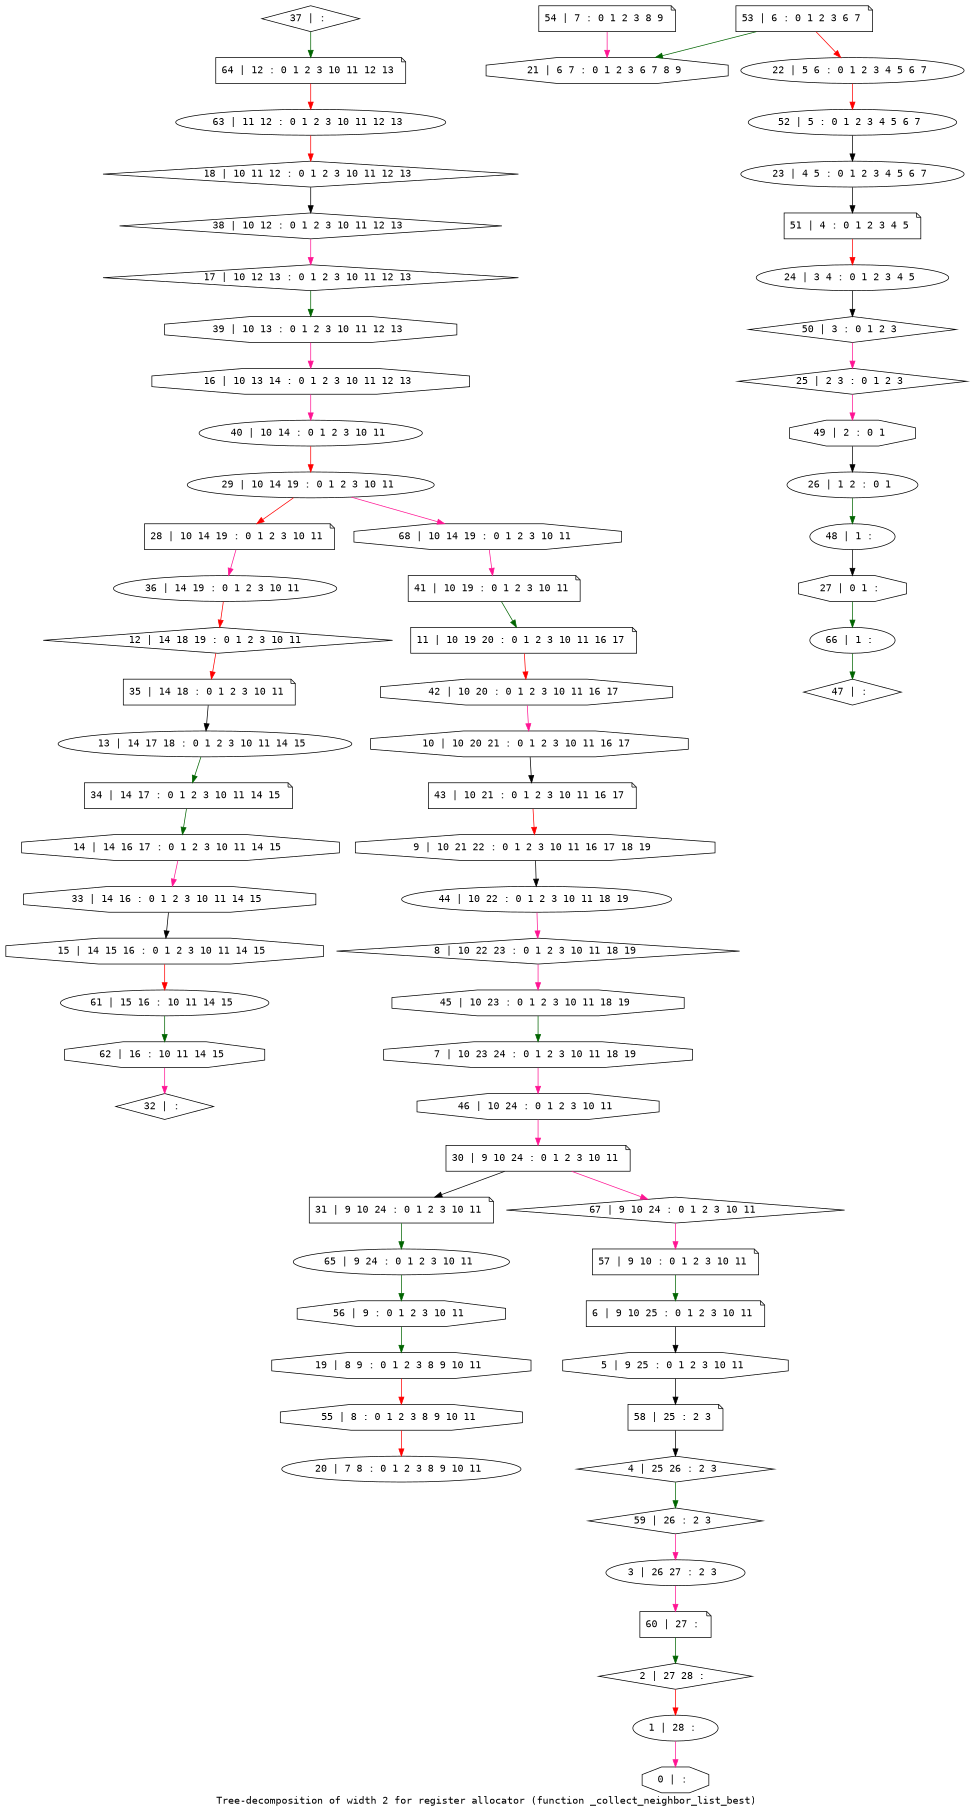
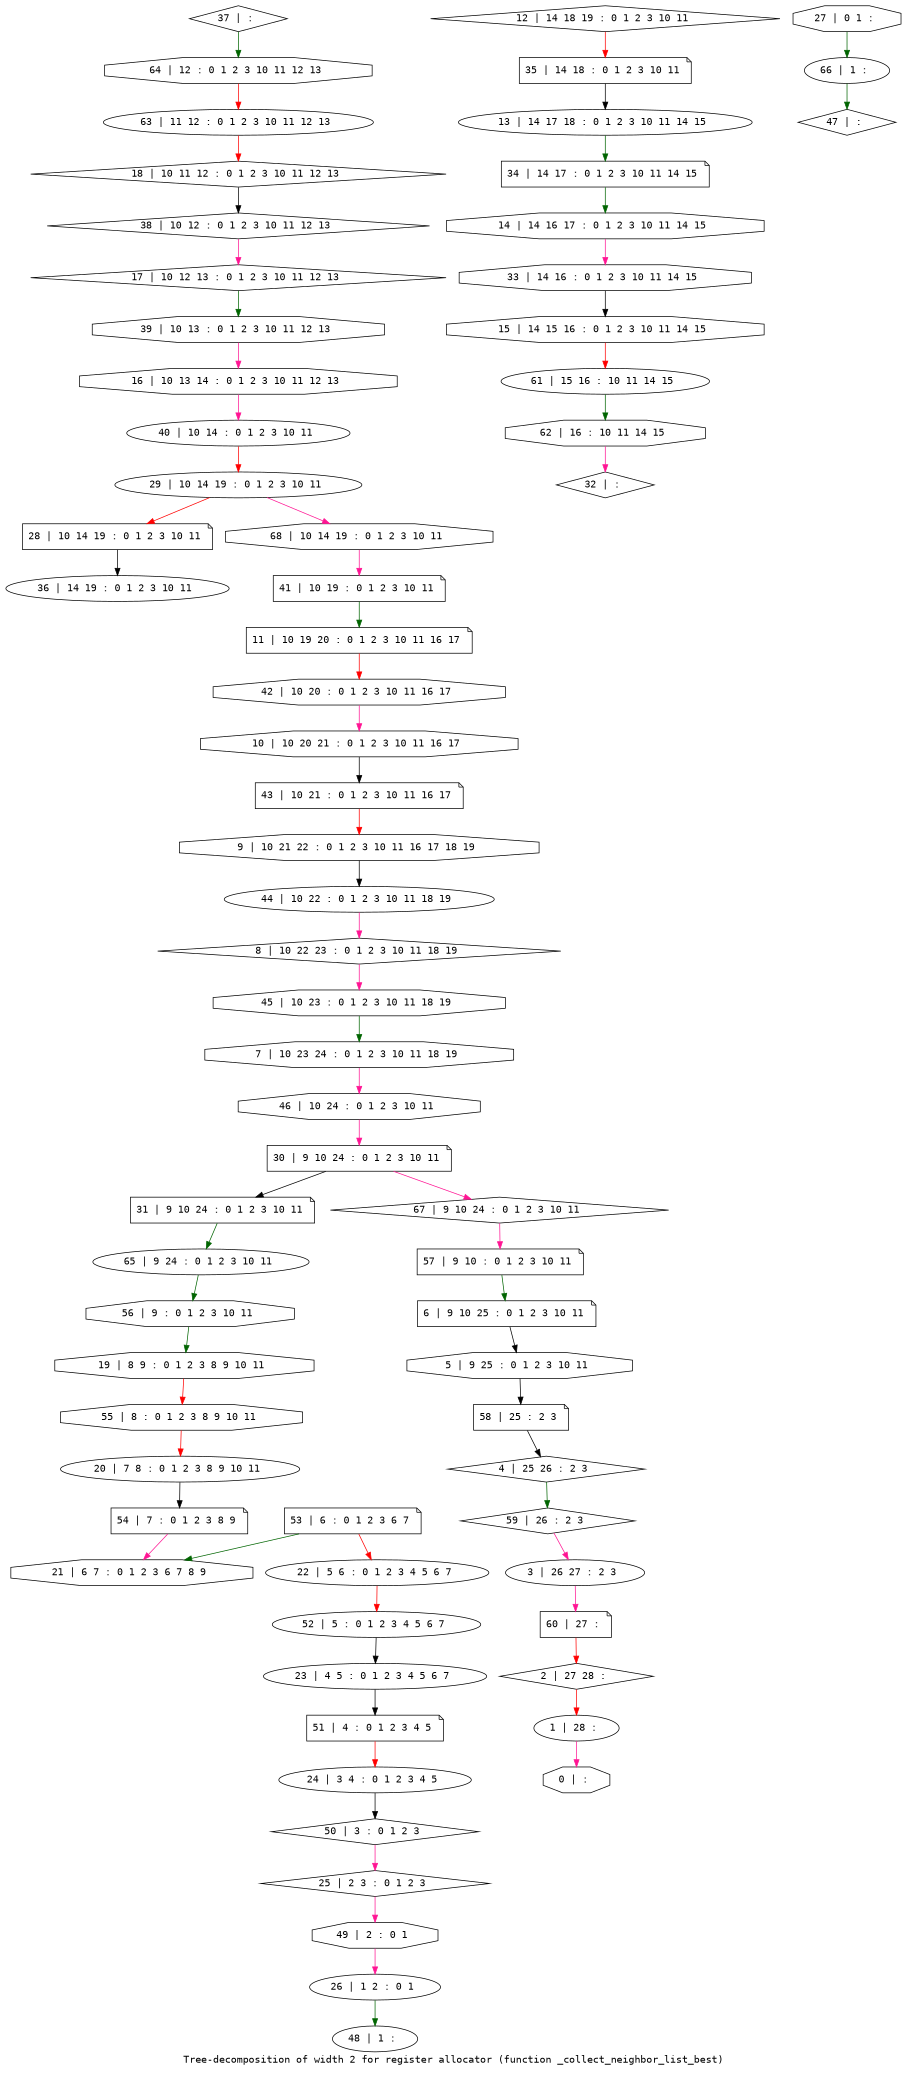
(311, 71) -> (238, 71)
(852, 455) -> (375, 1958)
(233, 559) -> (118, 559)
(852, 559) -> none
(222, 611) -> none
none -> (180, 1491)
(675, 1647) -> (576, 1647)
